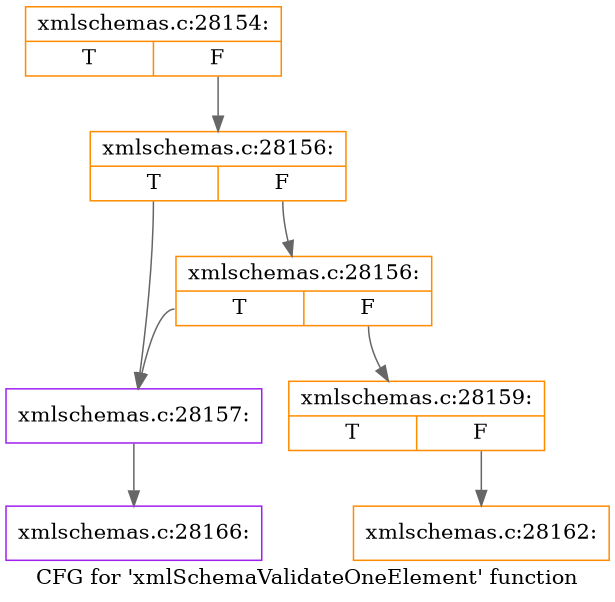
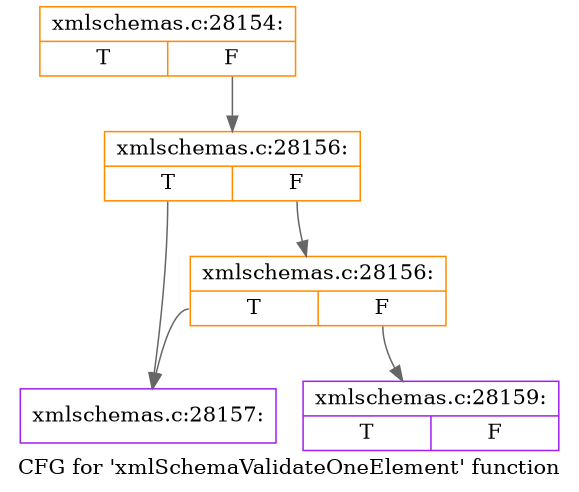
(417, 416) -> (431, 416)
(134, 533) -> none
(481, 533) -> none
